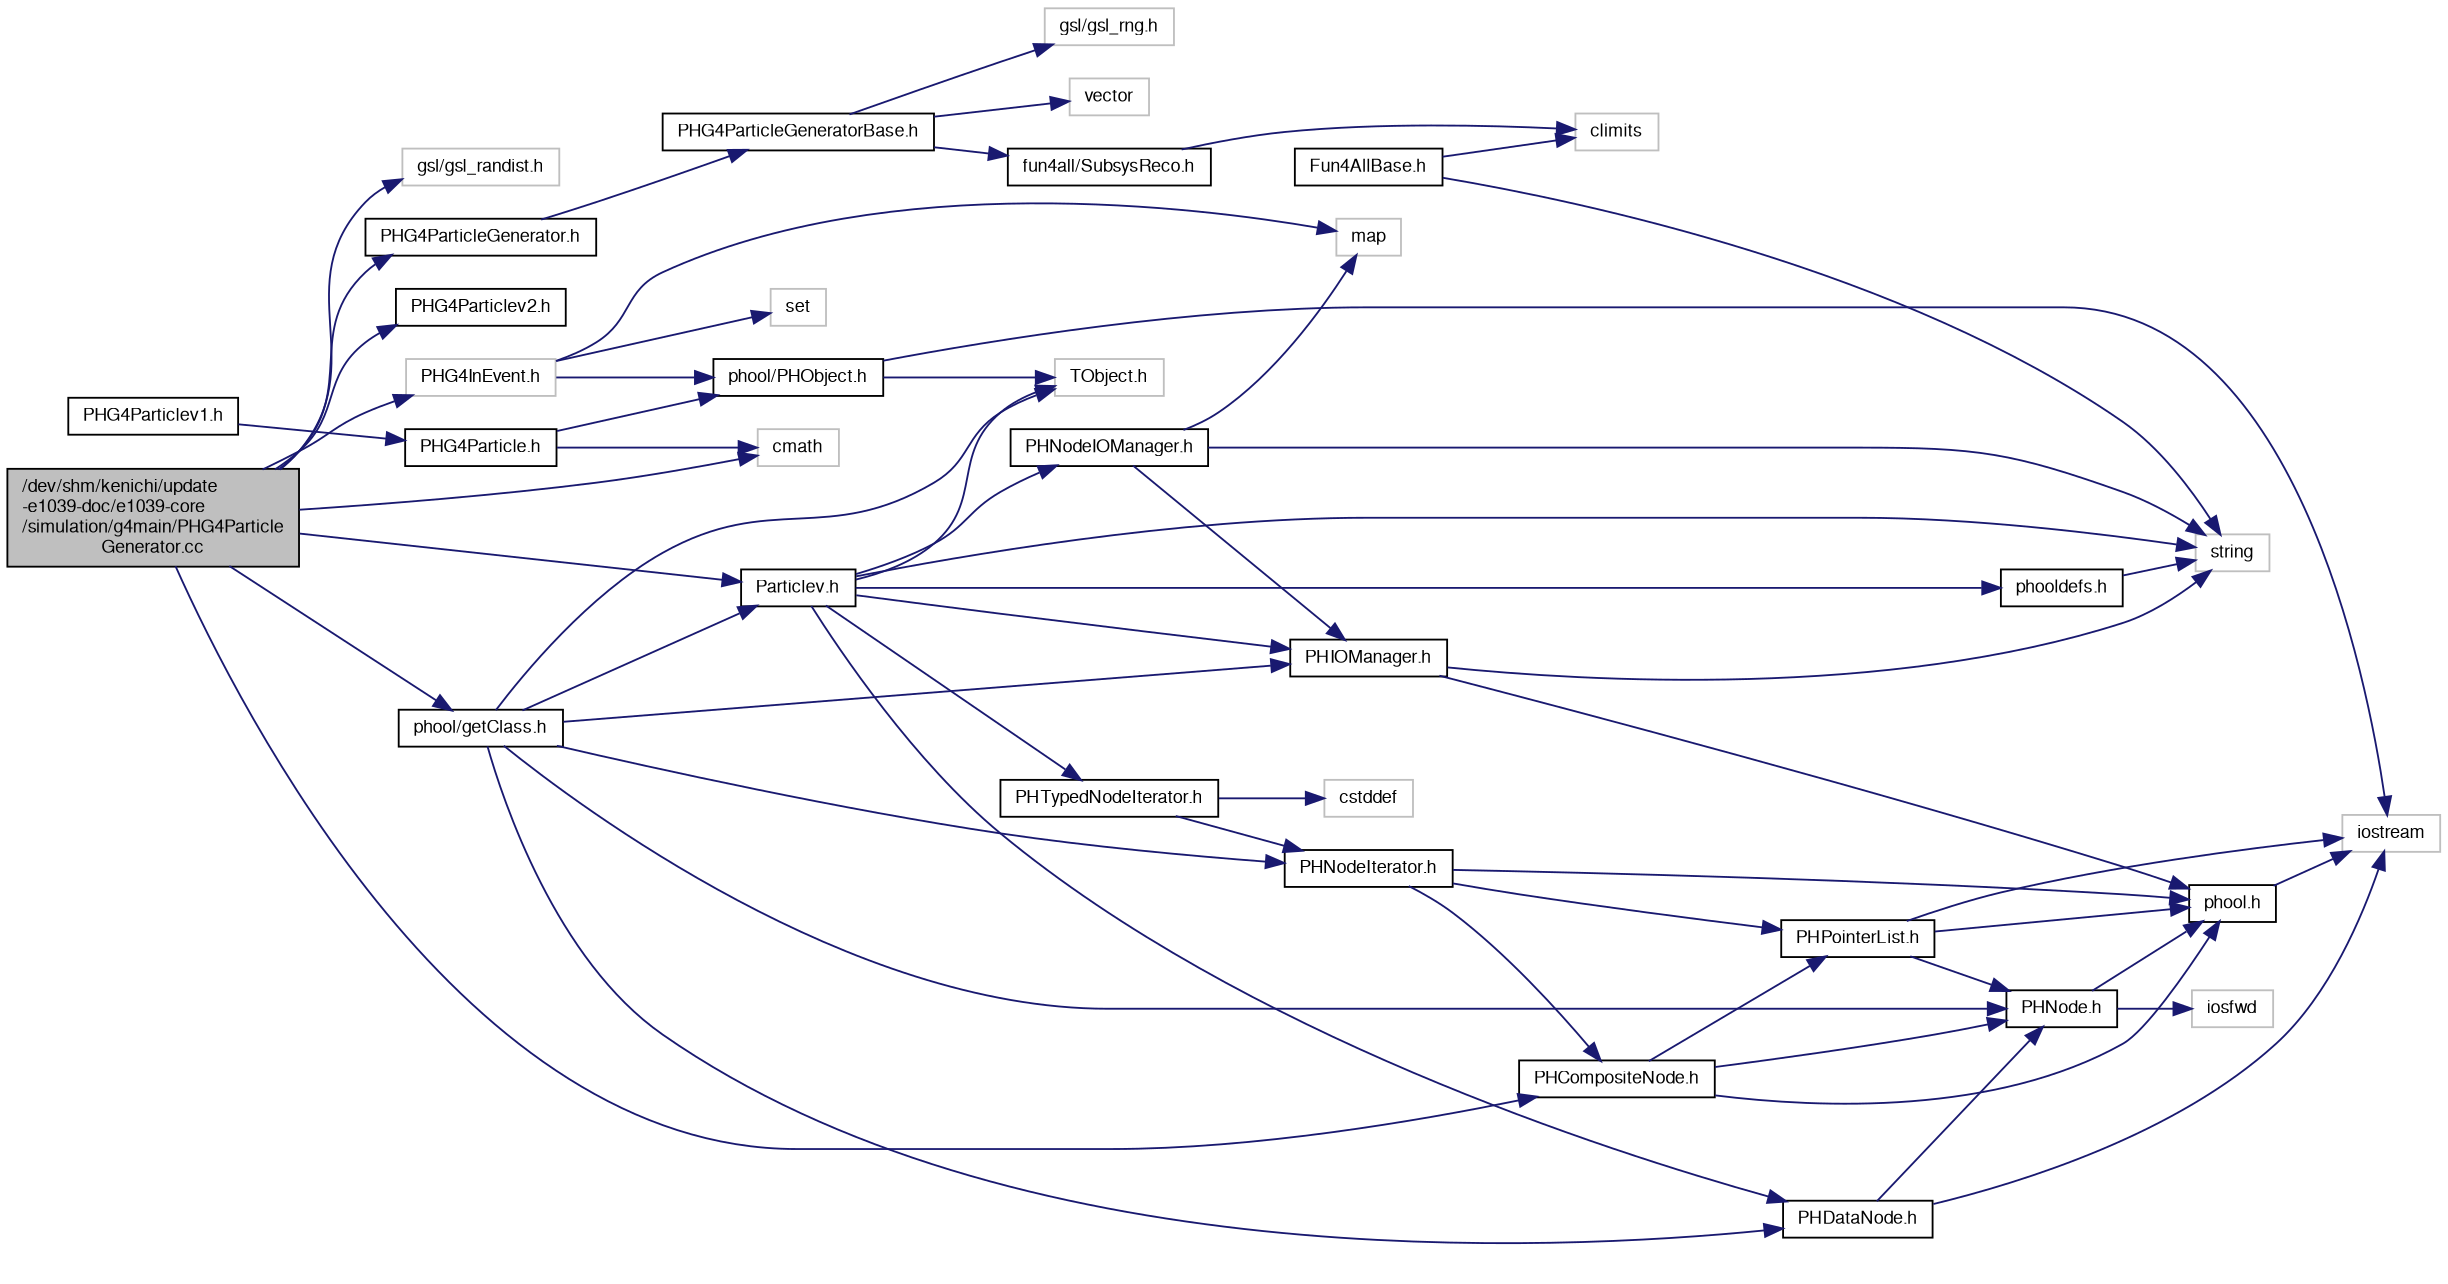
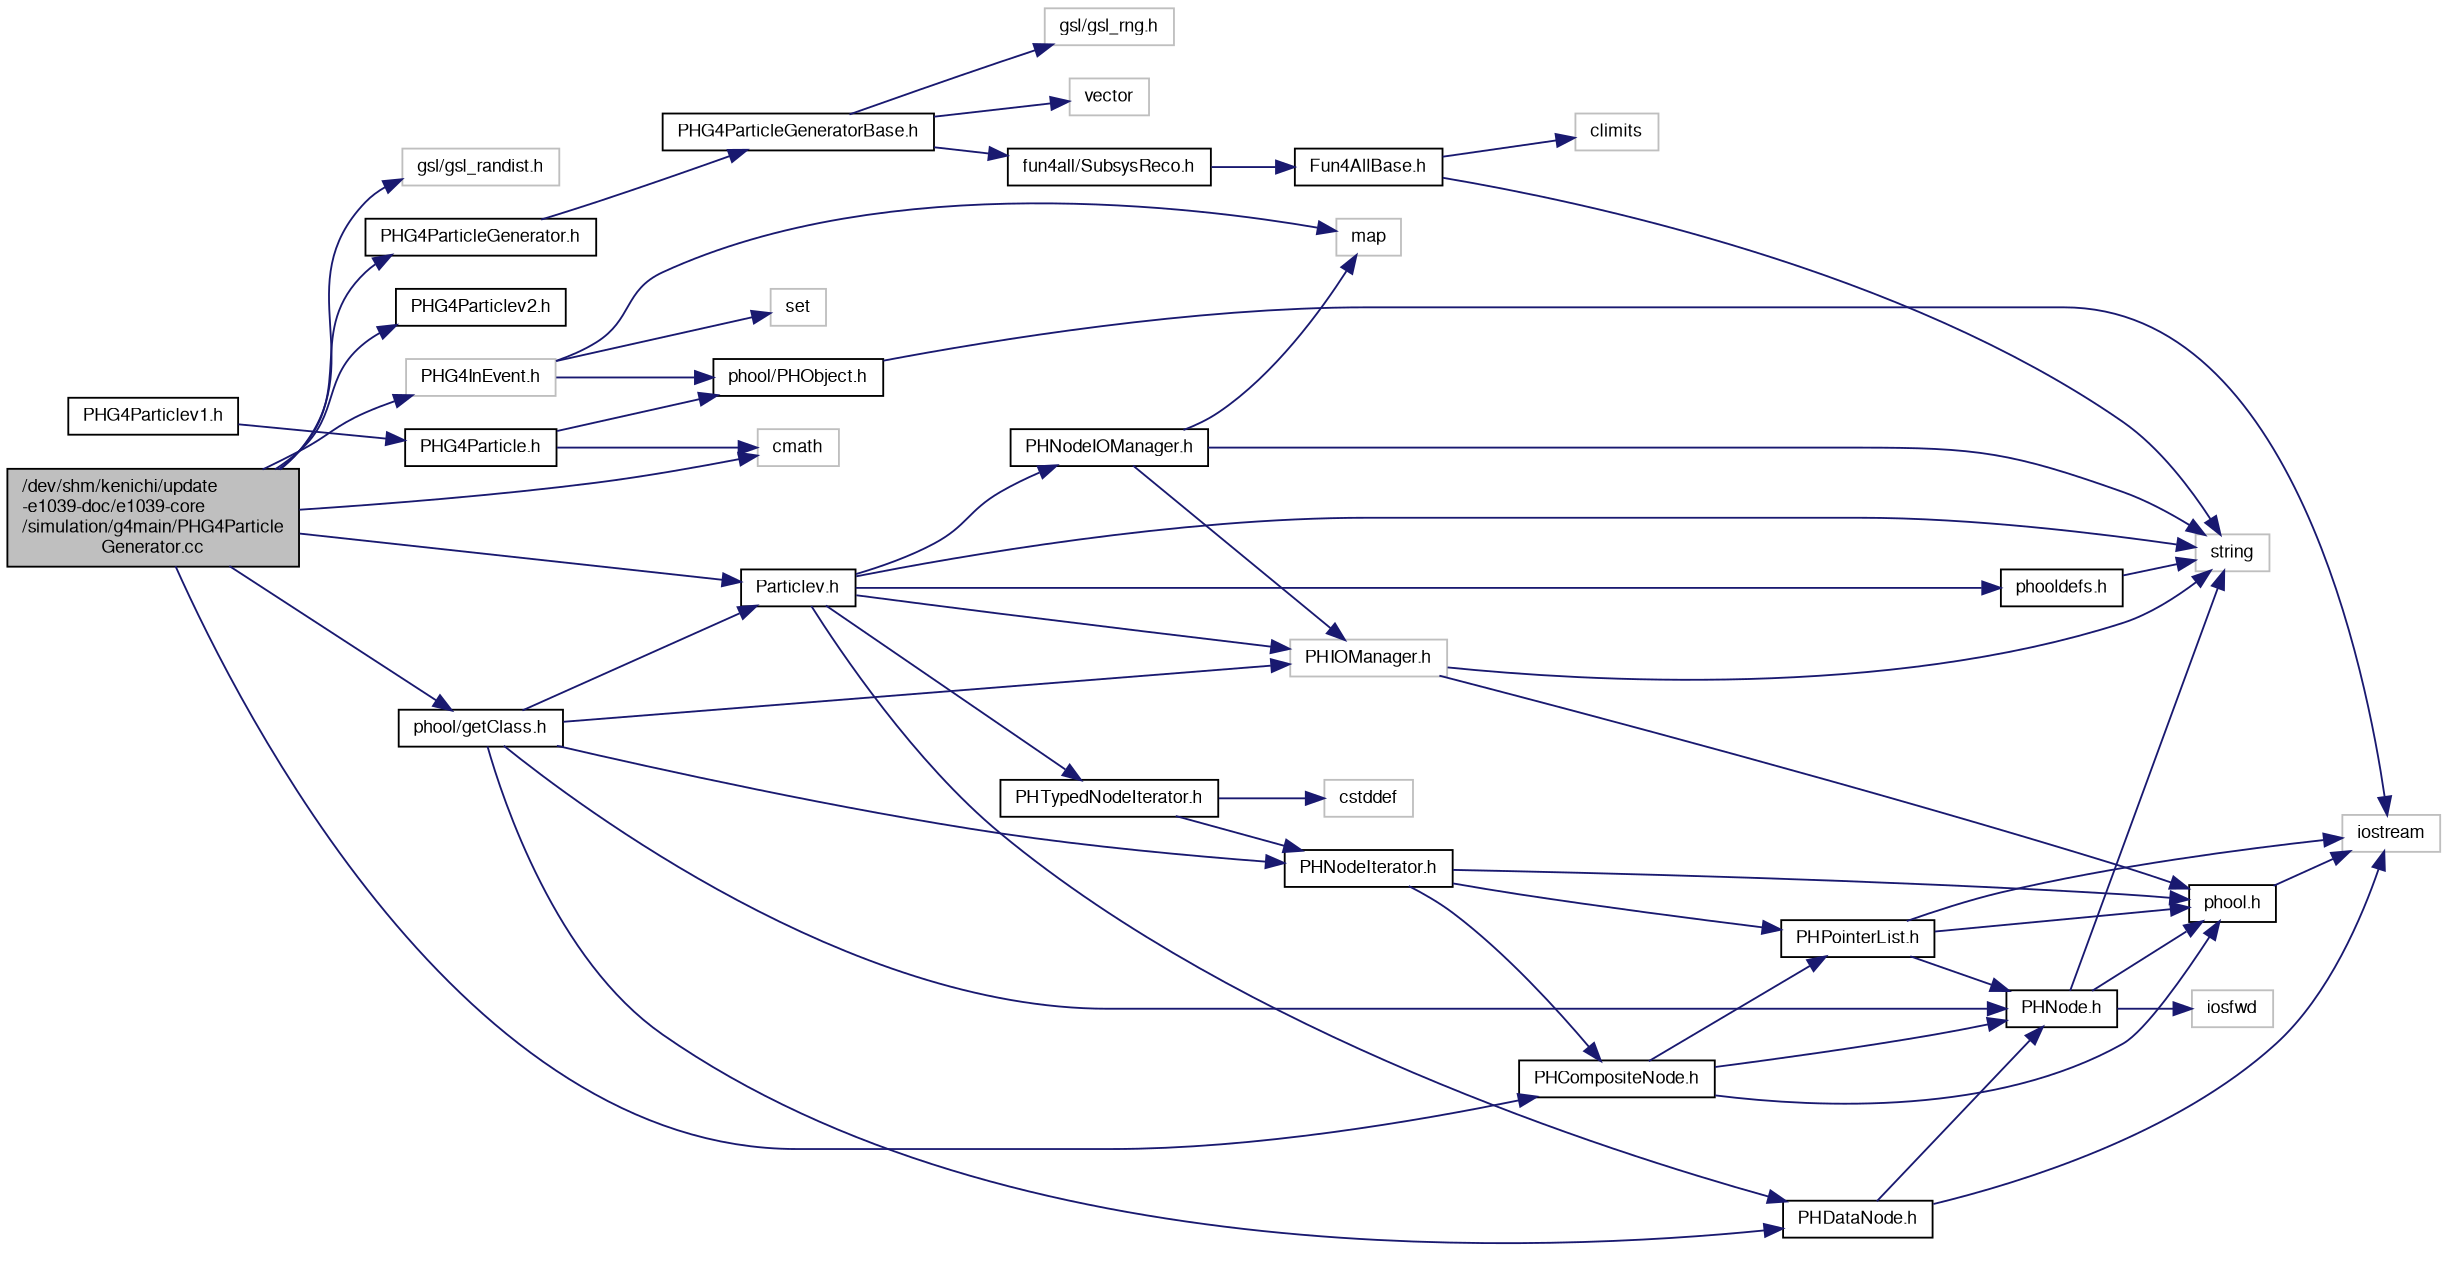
(1368, 127) -> (1244, 167)
(1109, 377) -> none
(1369, 658) -> (1369, 658)
none -> (2144, 790)
